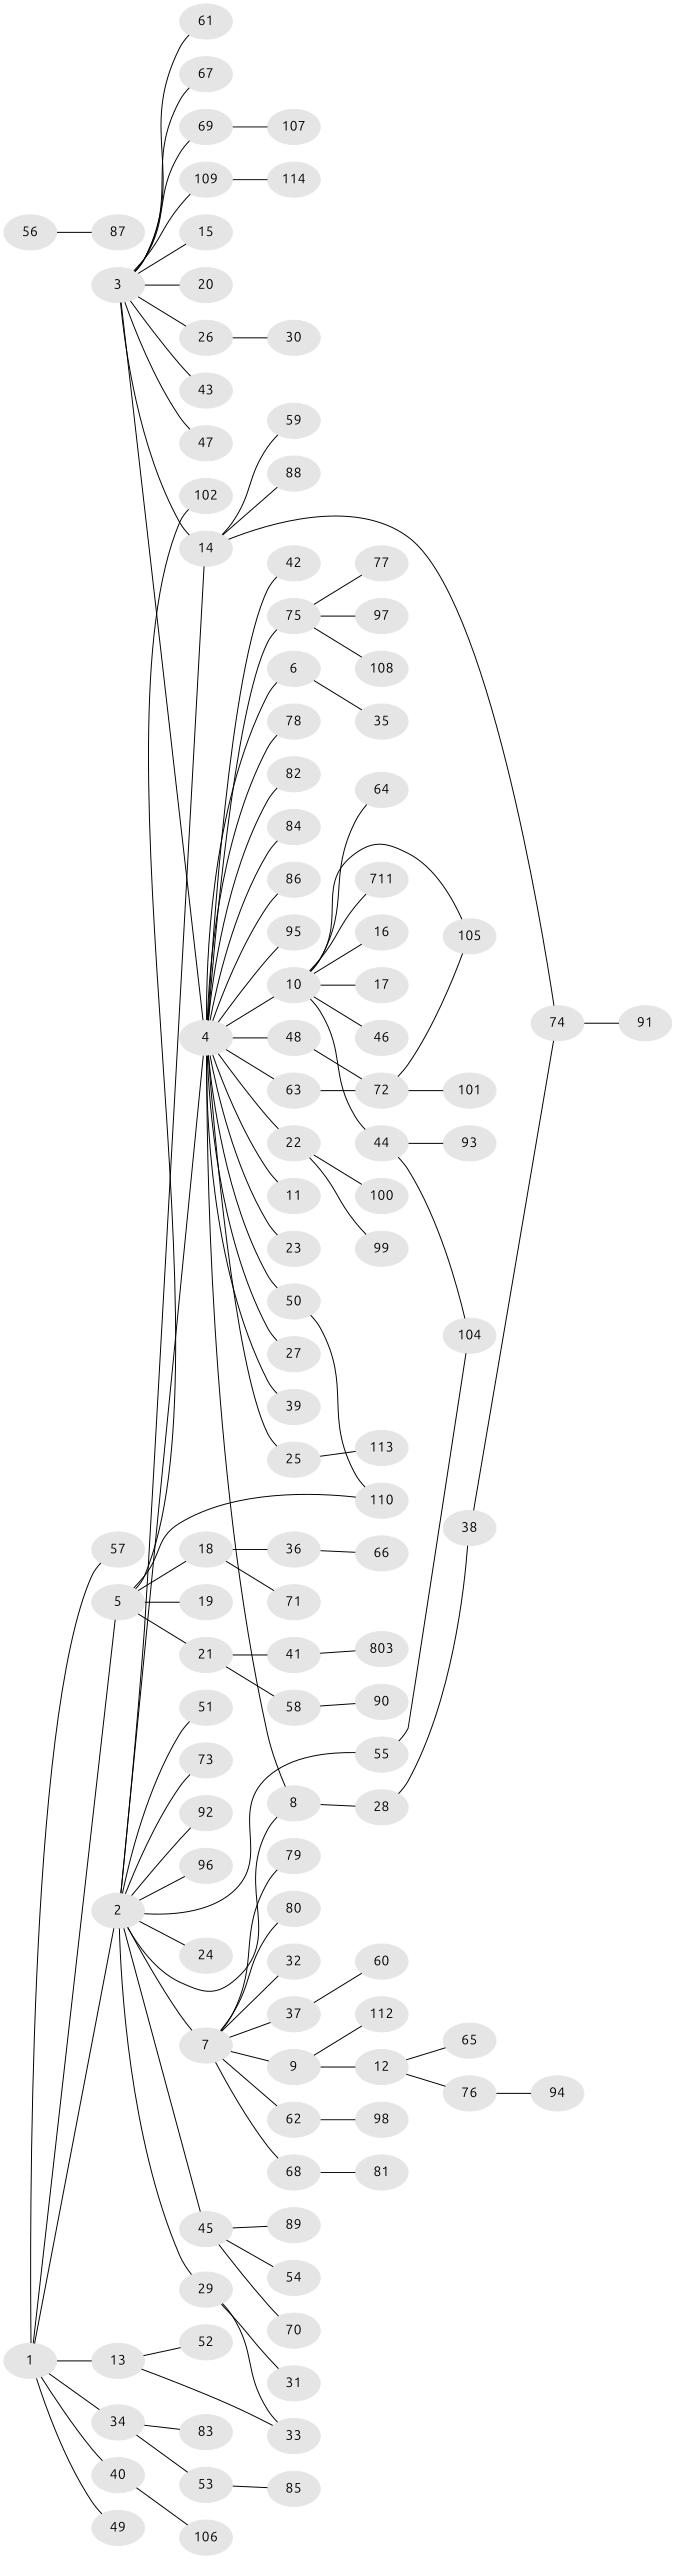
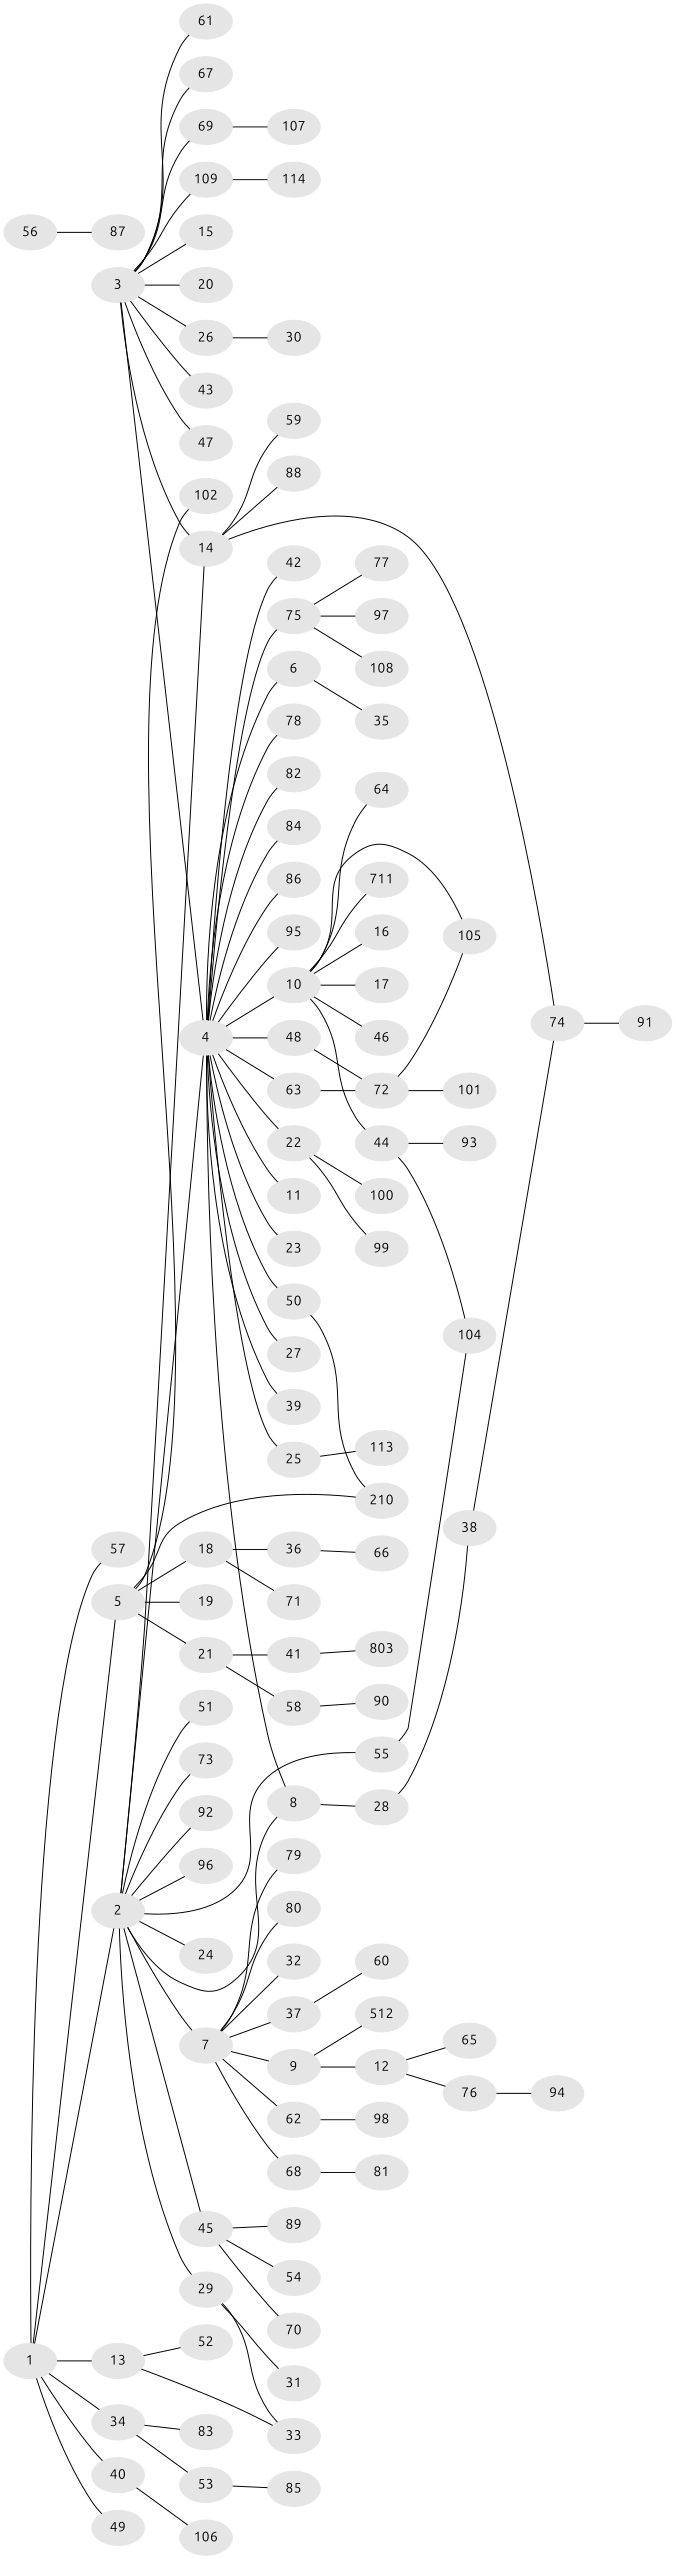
(382, 1501) -> (382, 1501)
(382, 2014) -> (382, 2014)
